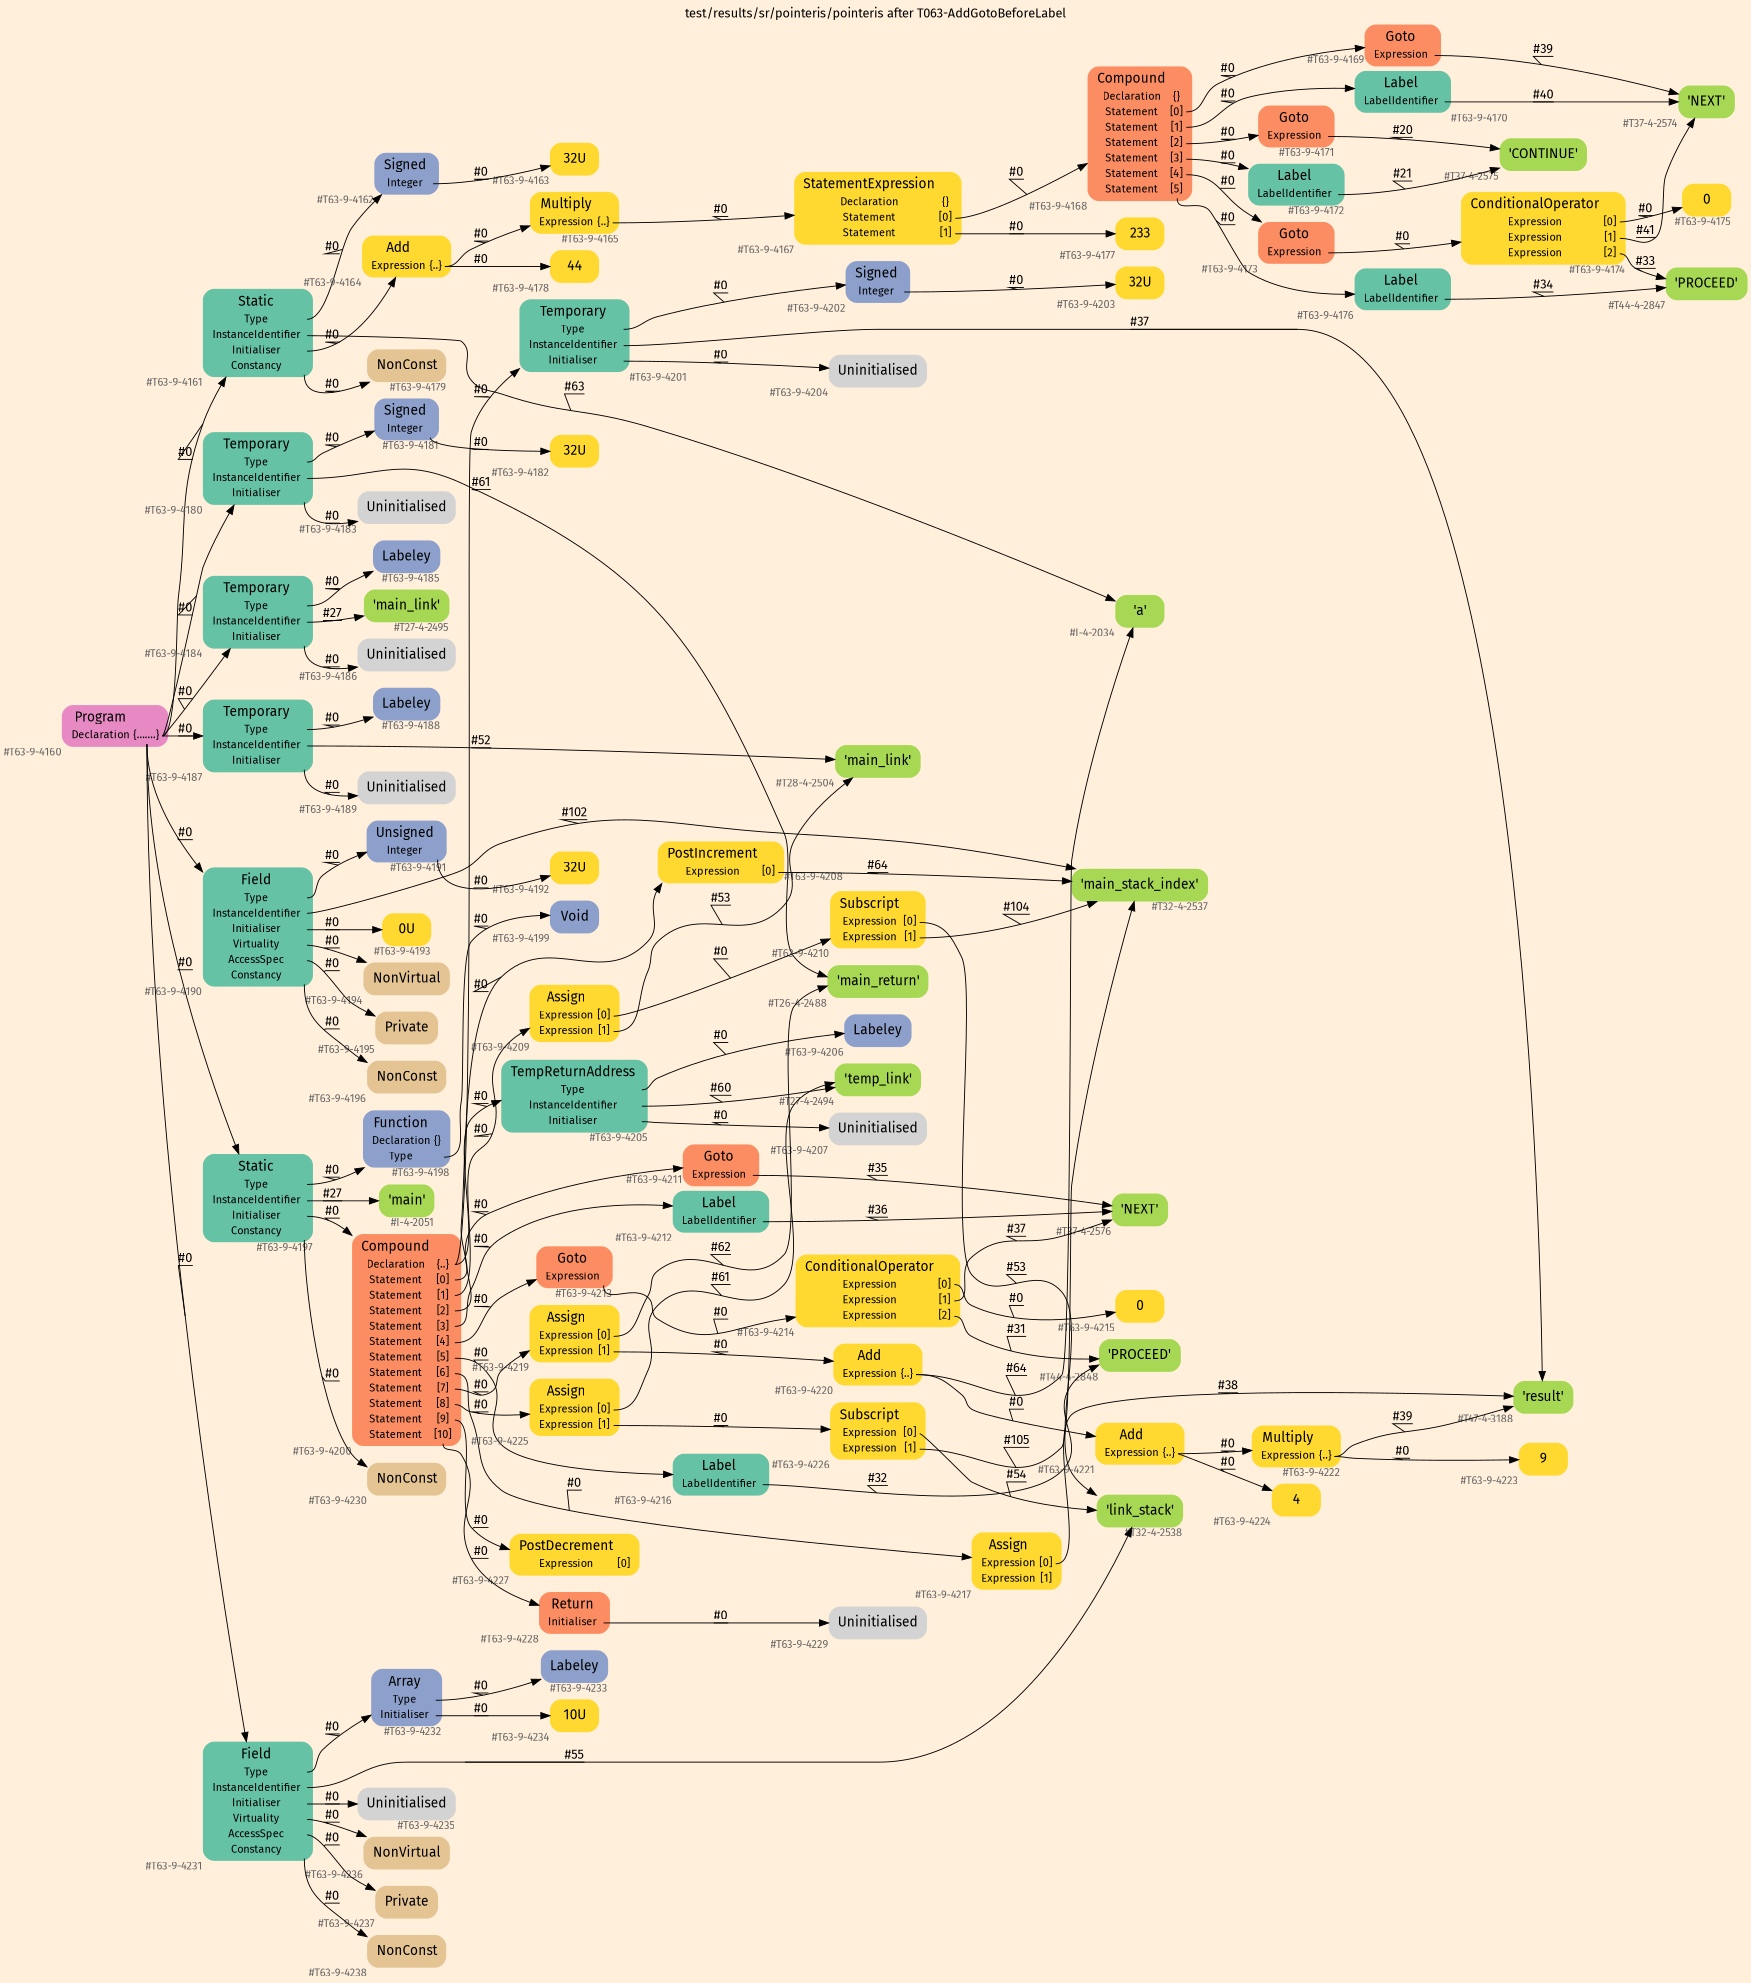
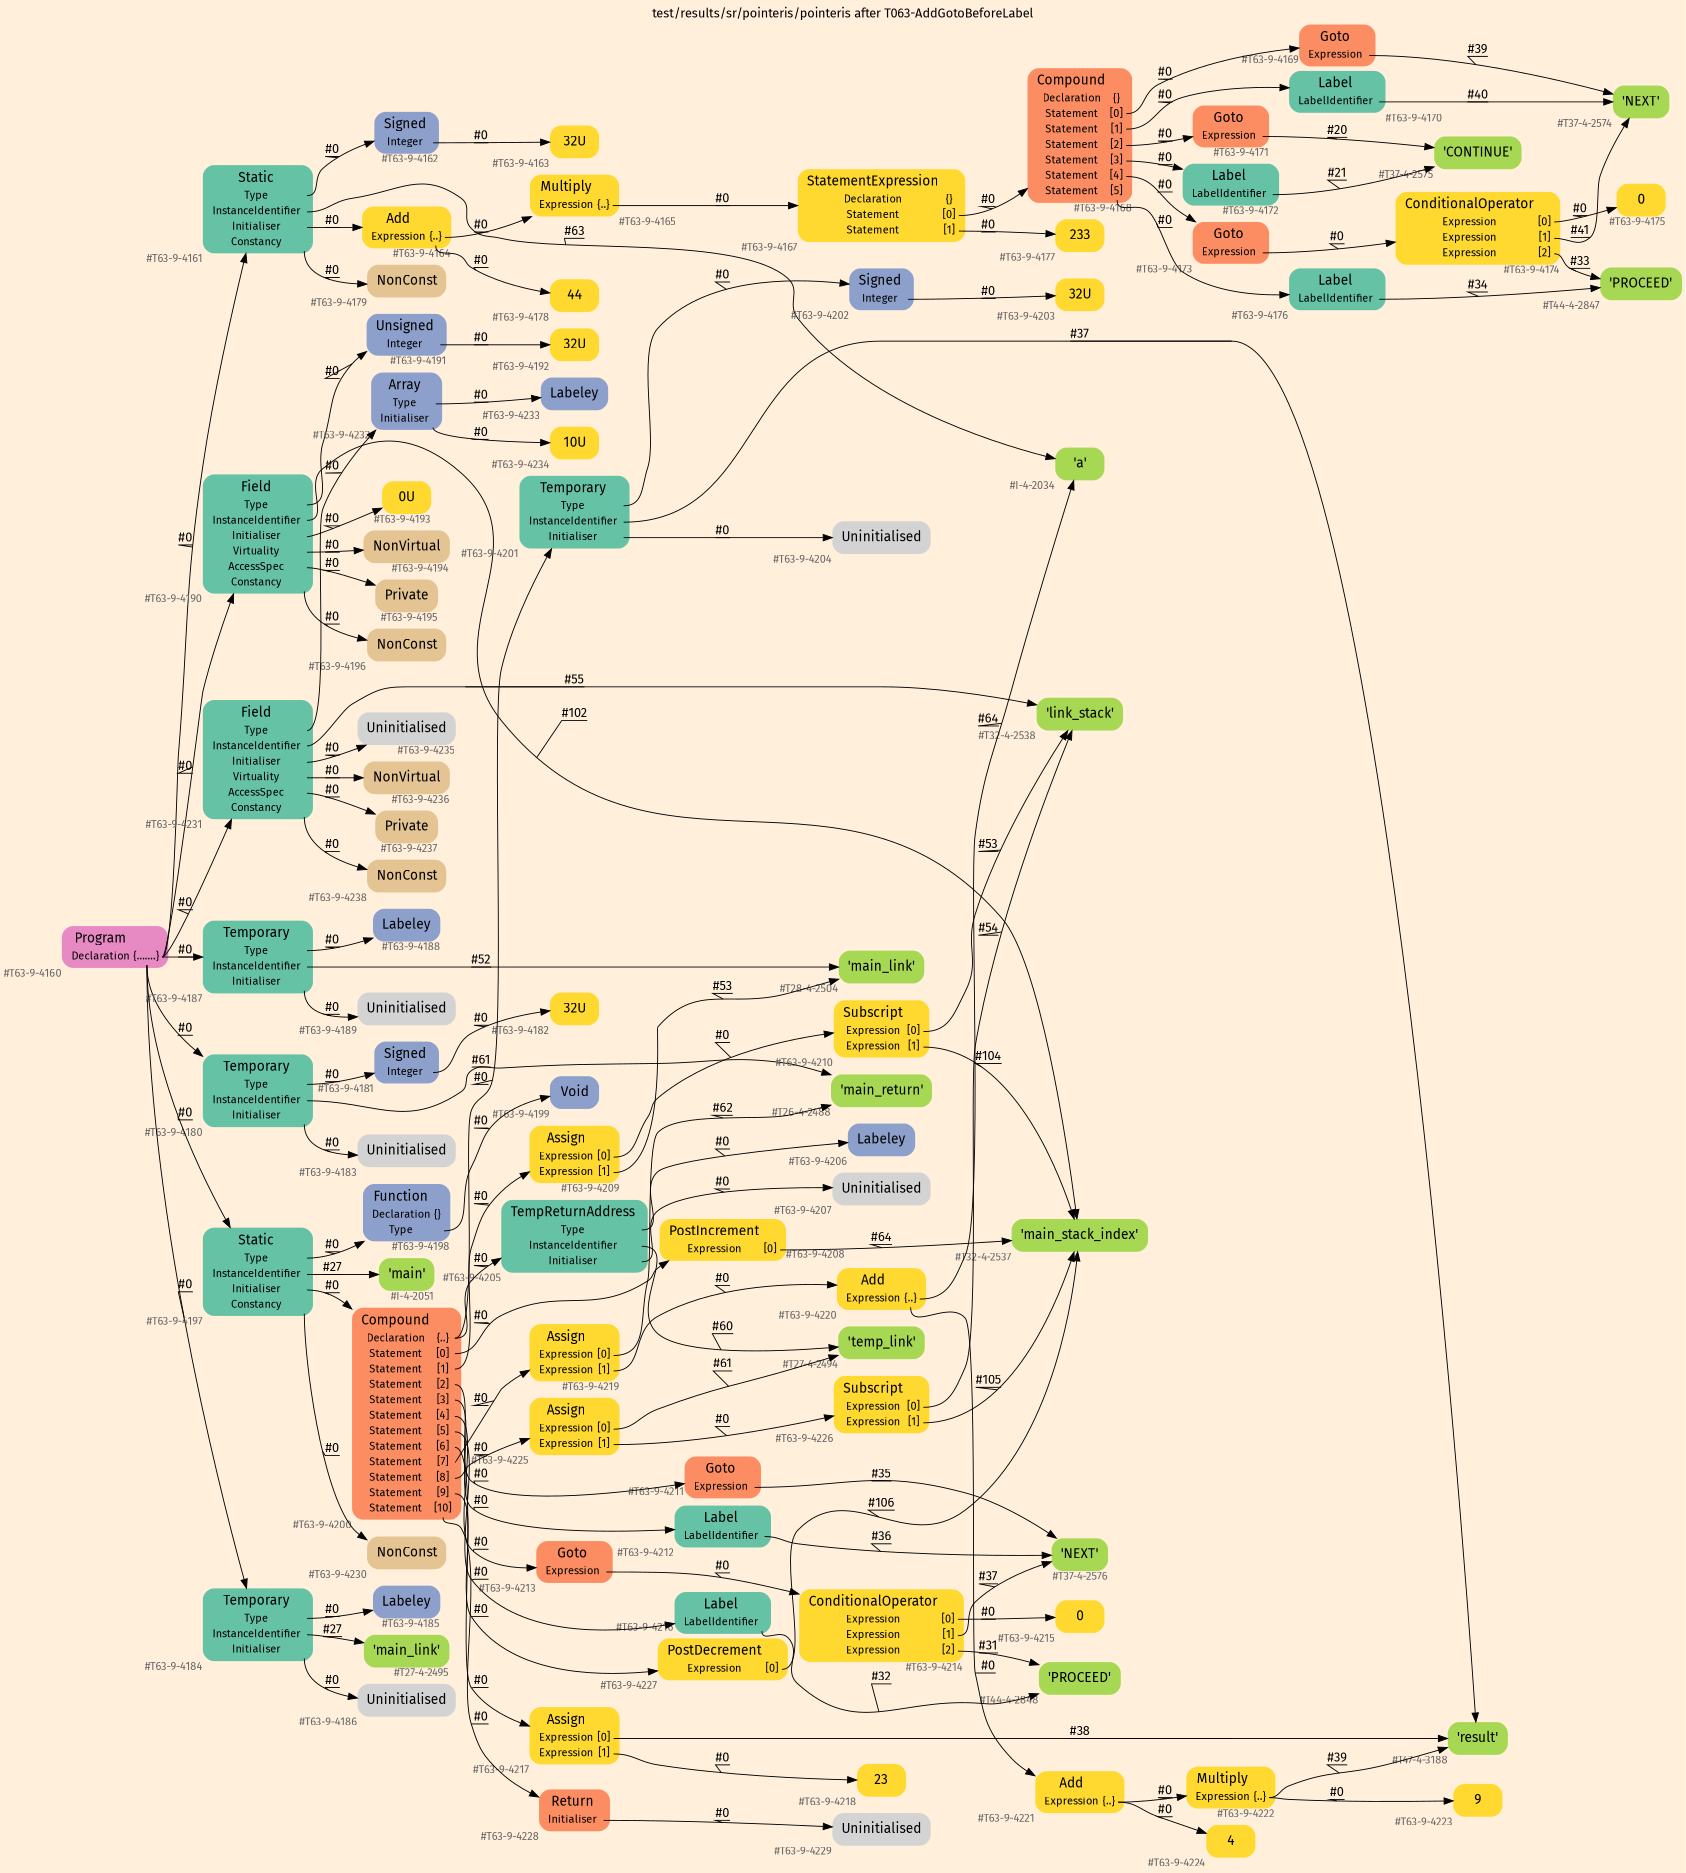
none -> (946, 1520)
none -> (882, 1780)
